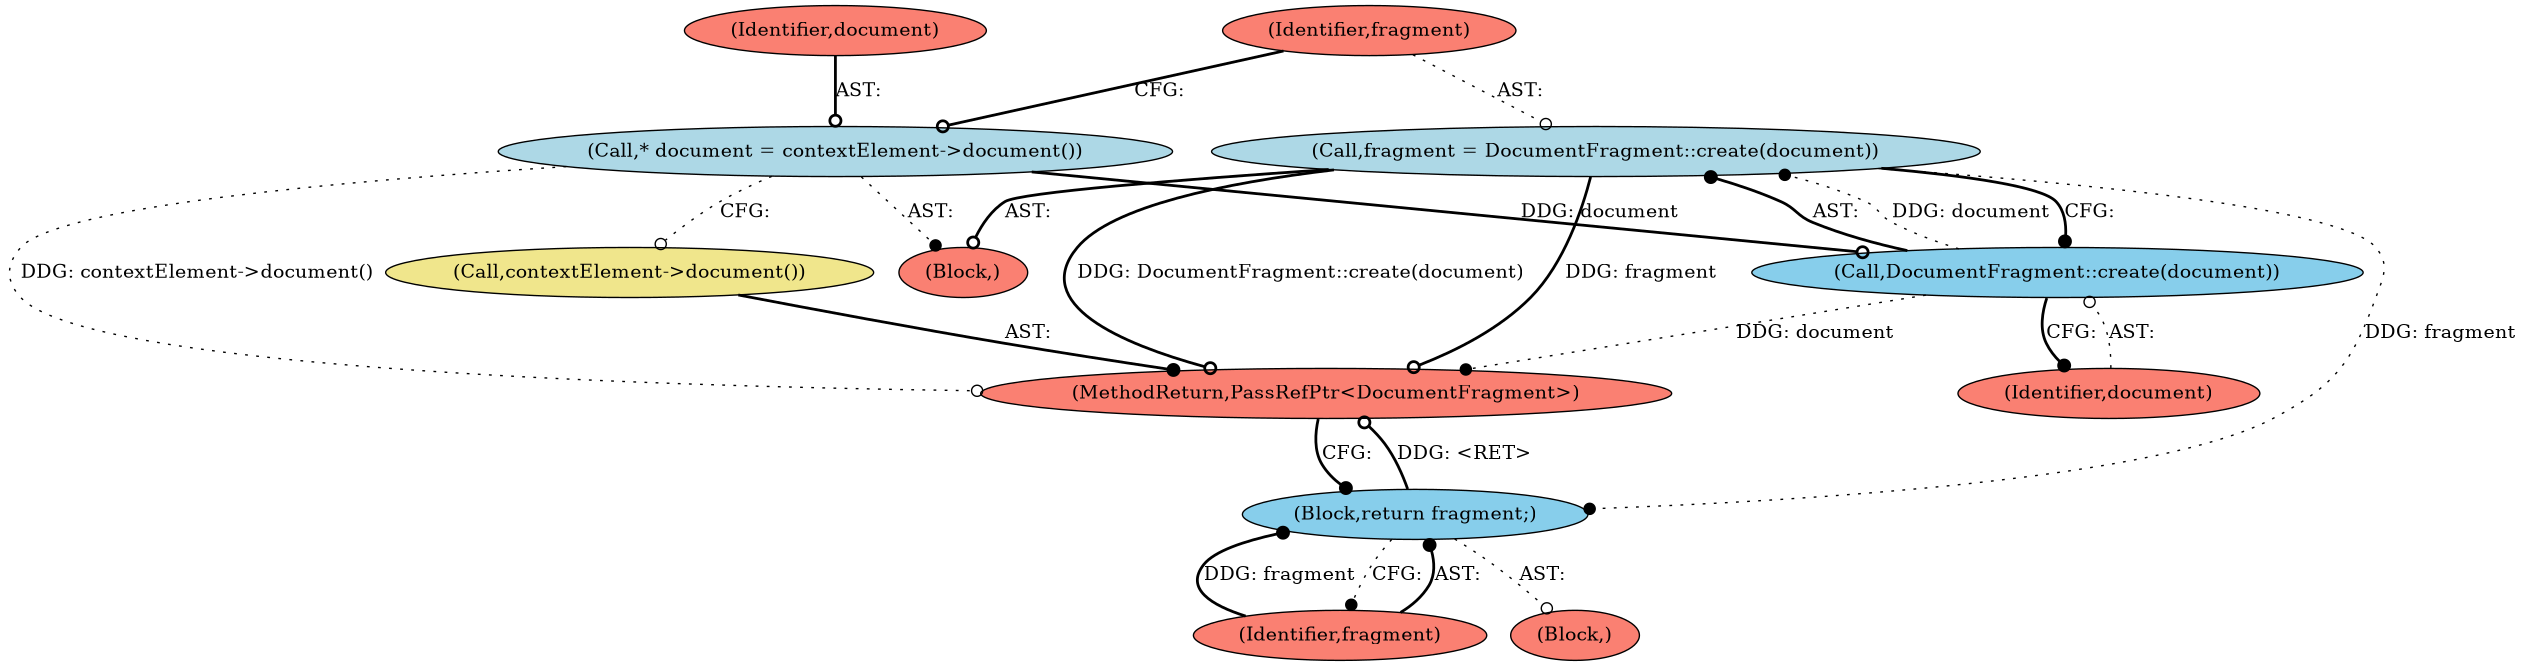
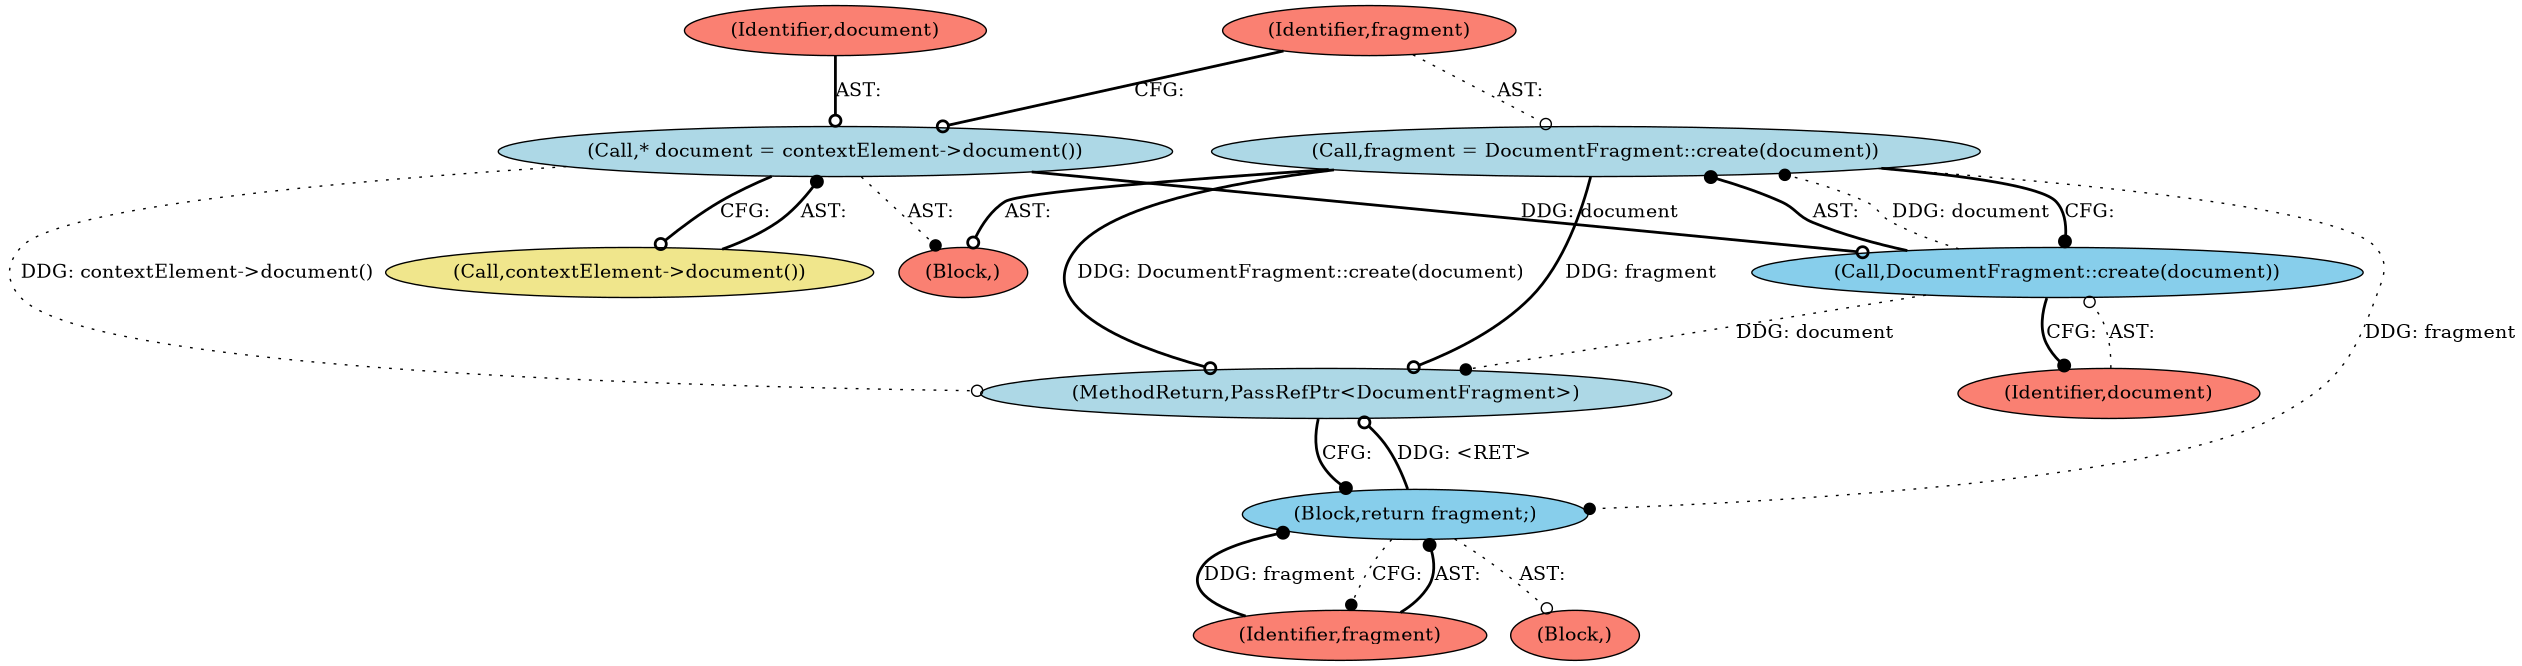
(716, 204) -> (716, 204)
(952, 334) -> (773, 225)
(1326, 393) -> (1326, 393)
